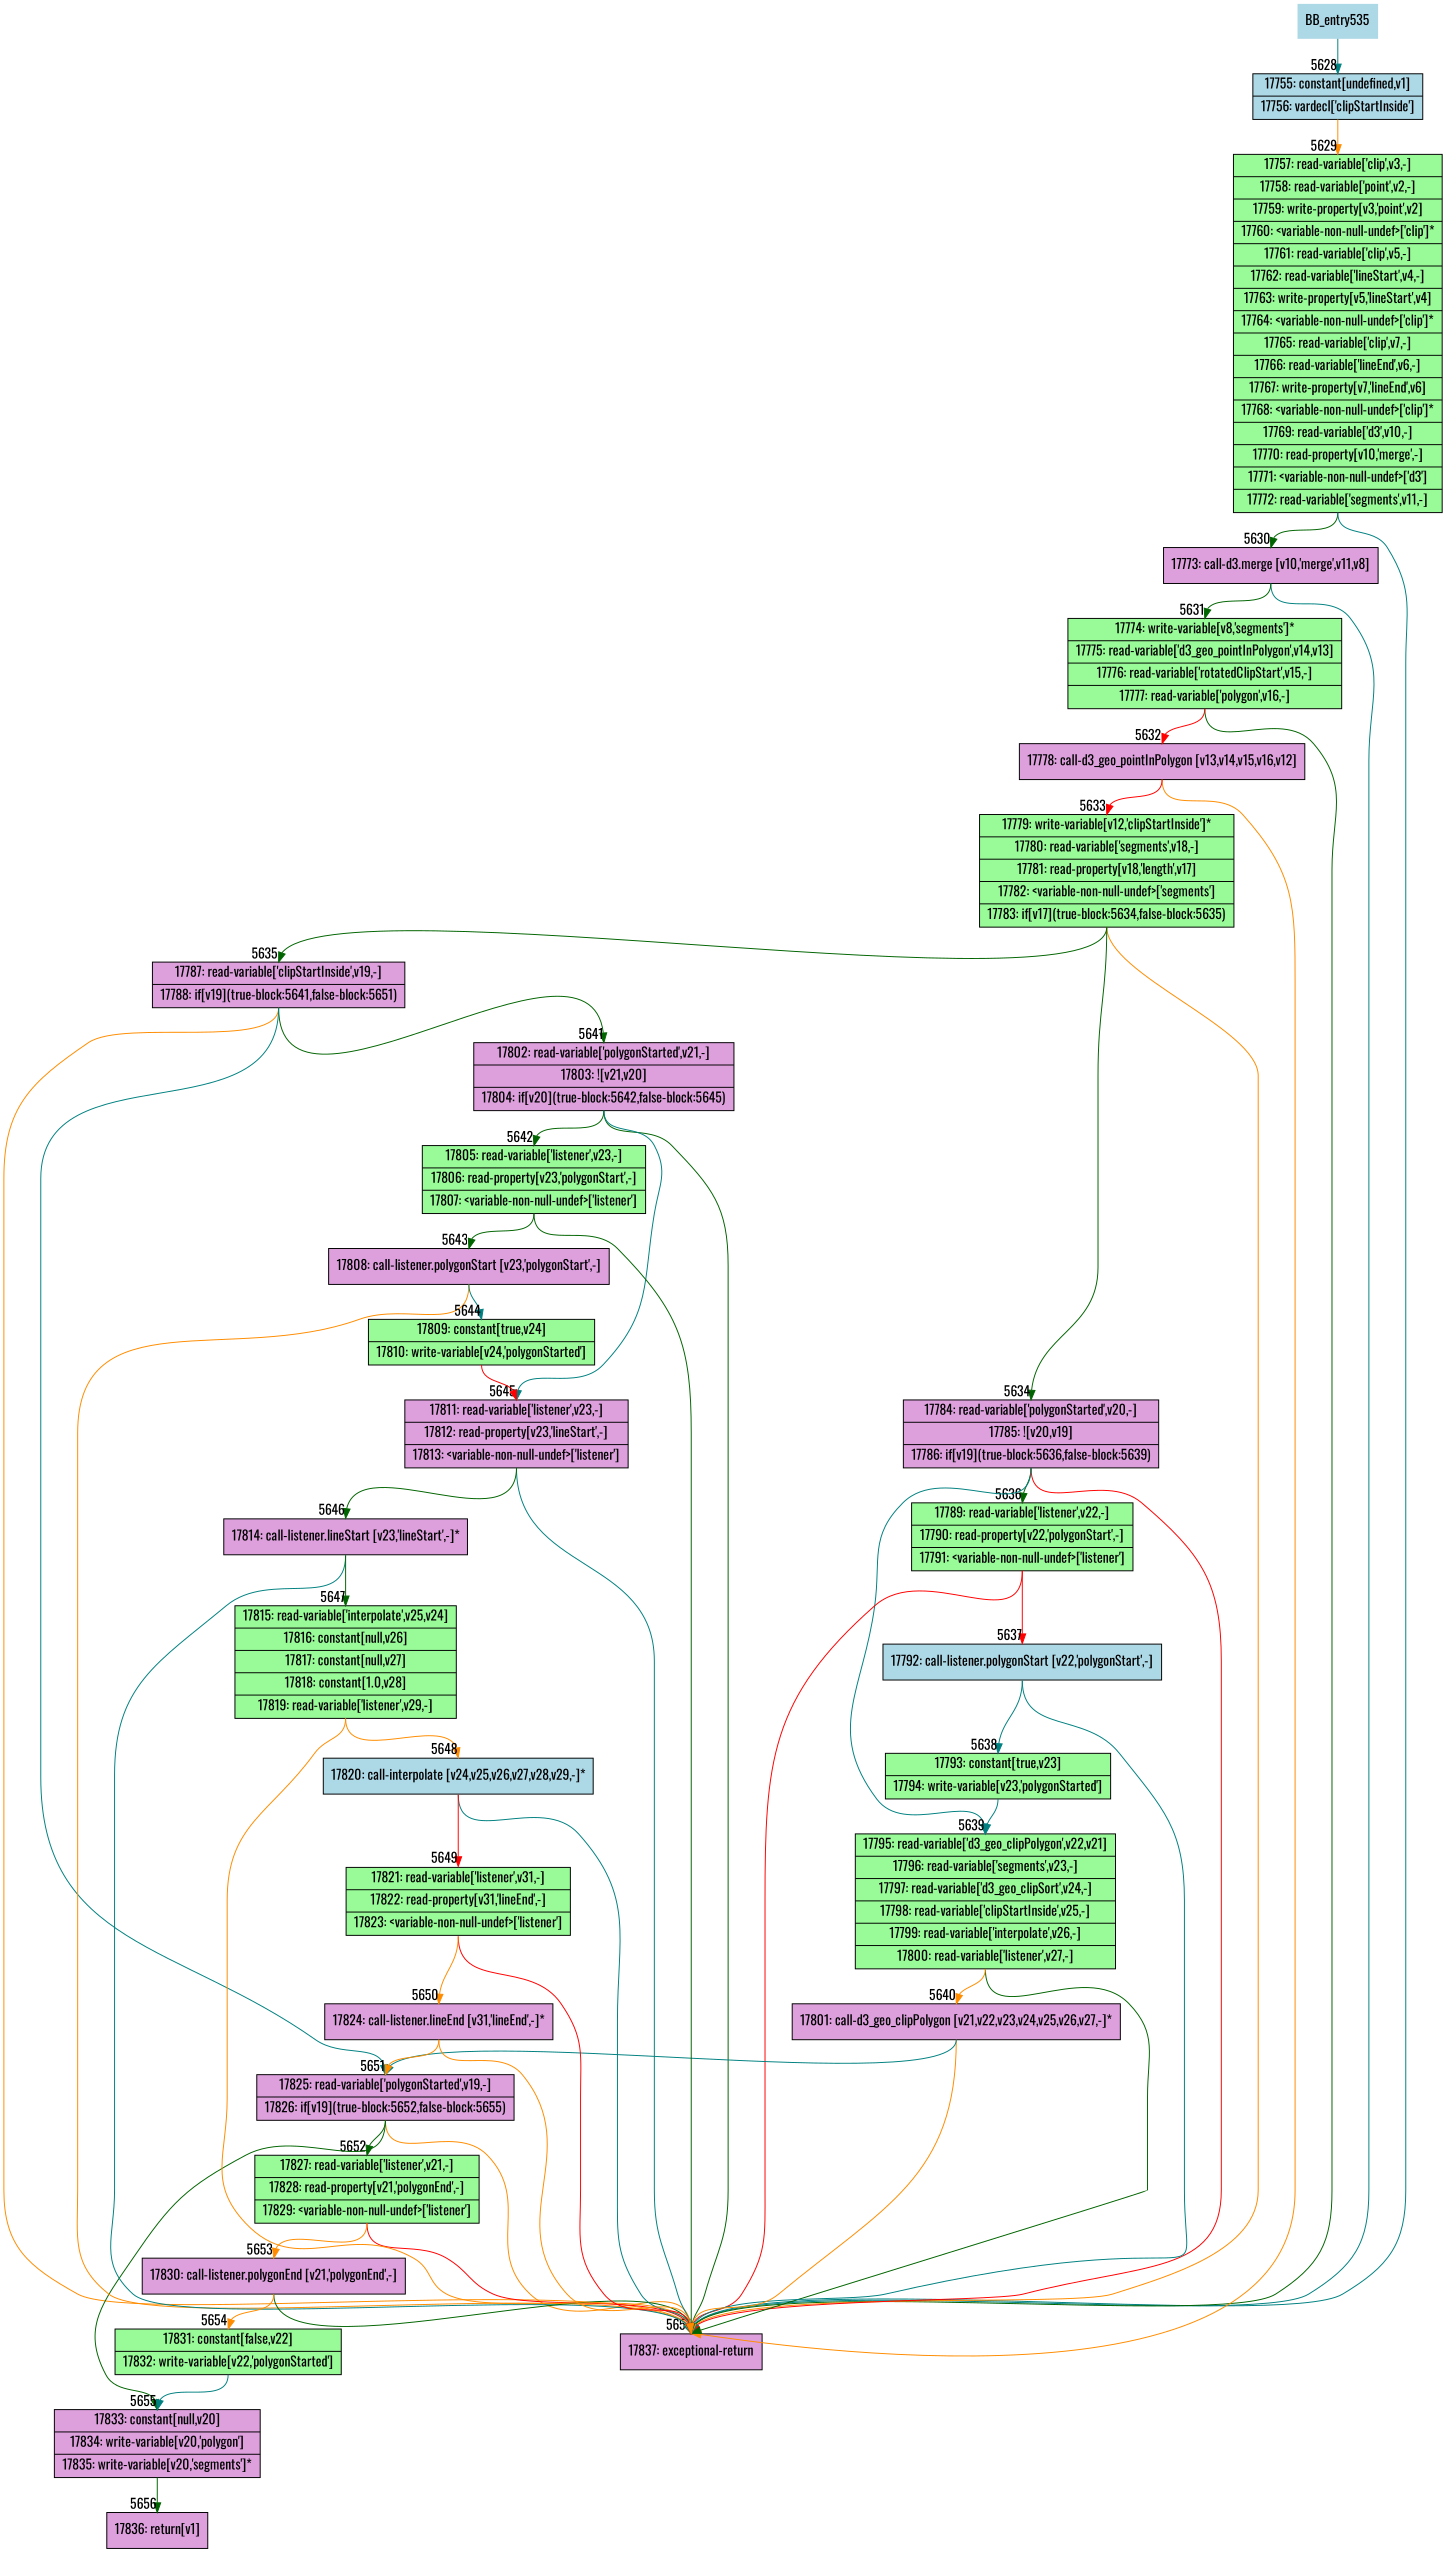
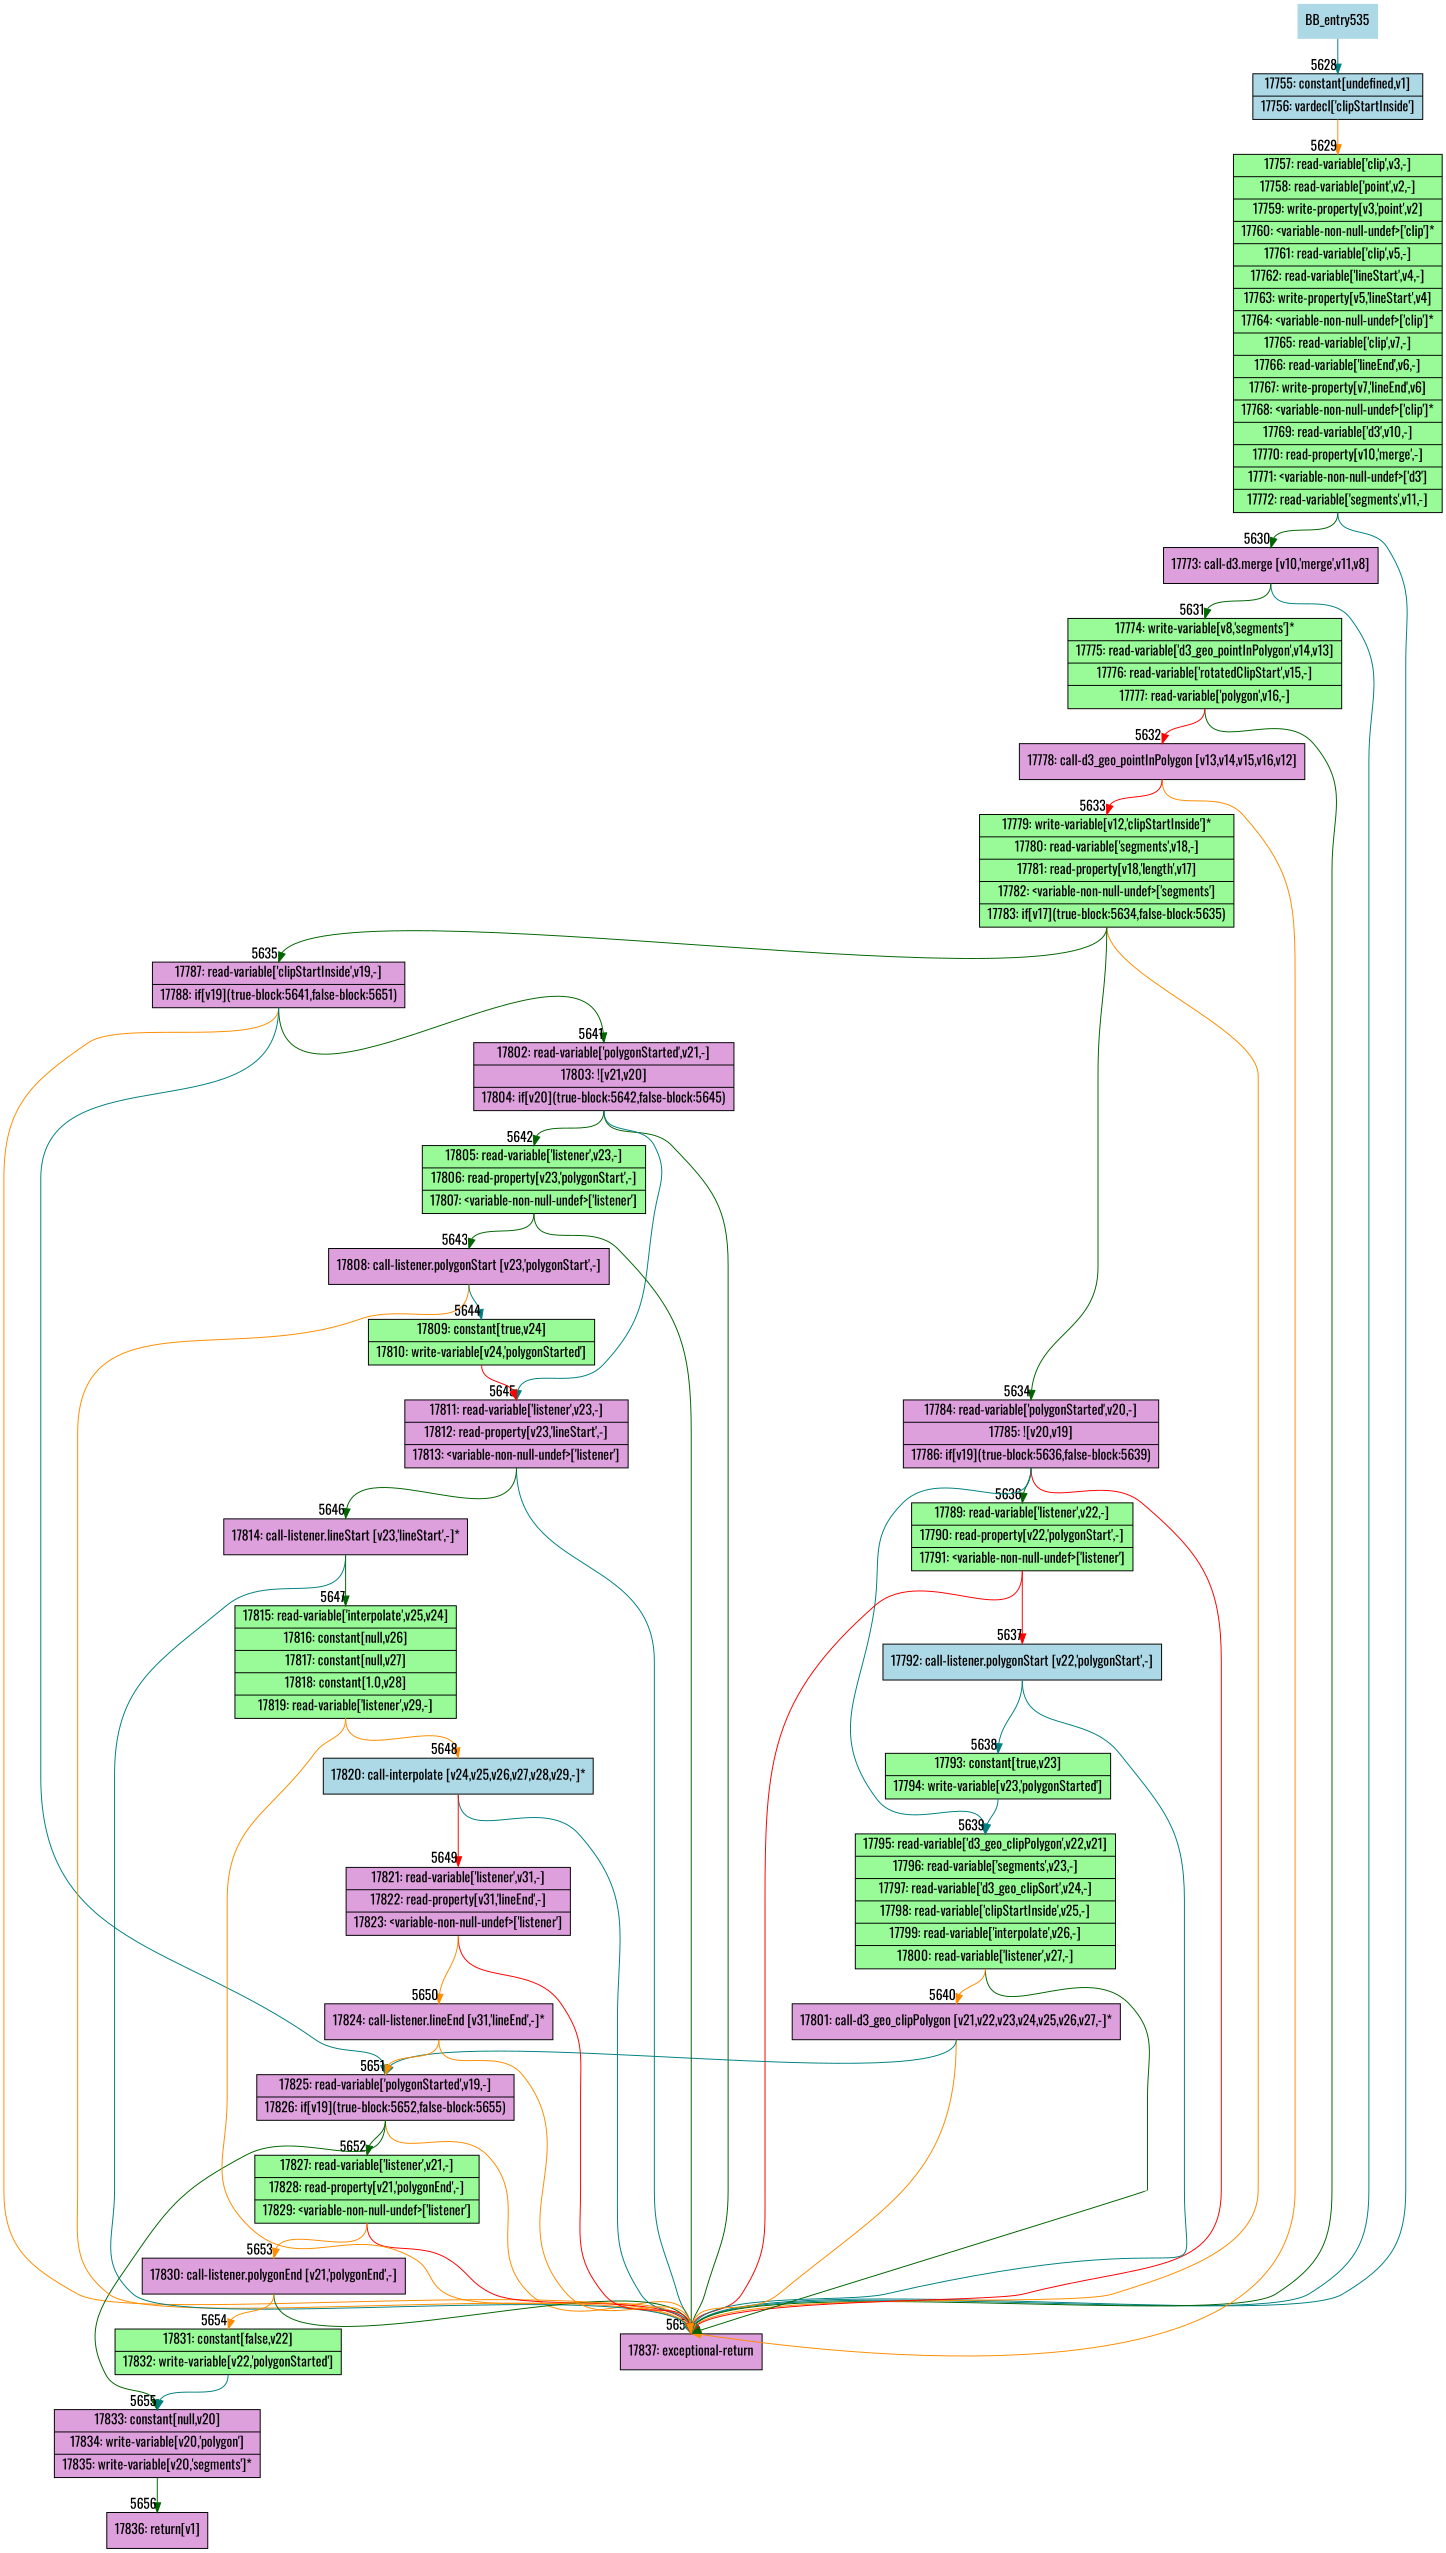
(458, 1901) -> (458, 1901)
